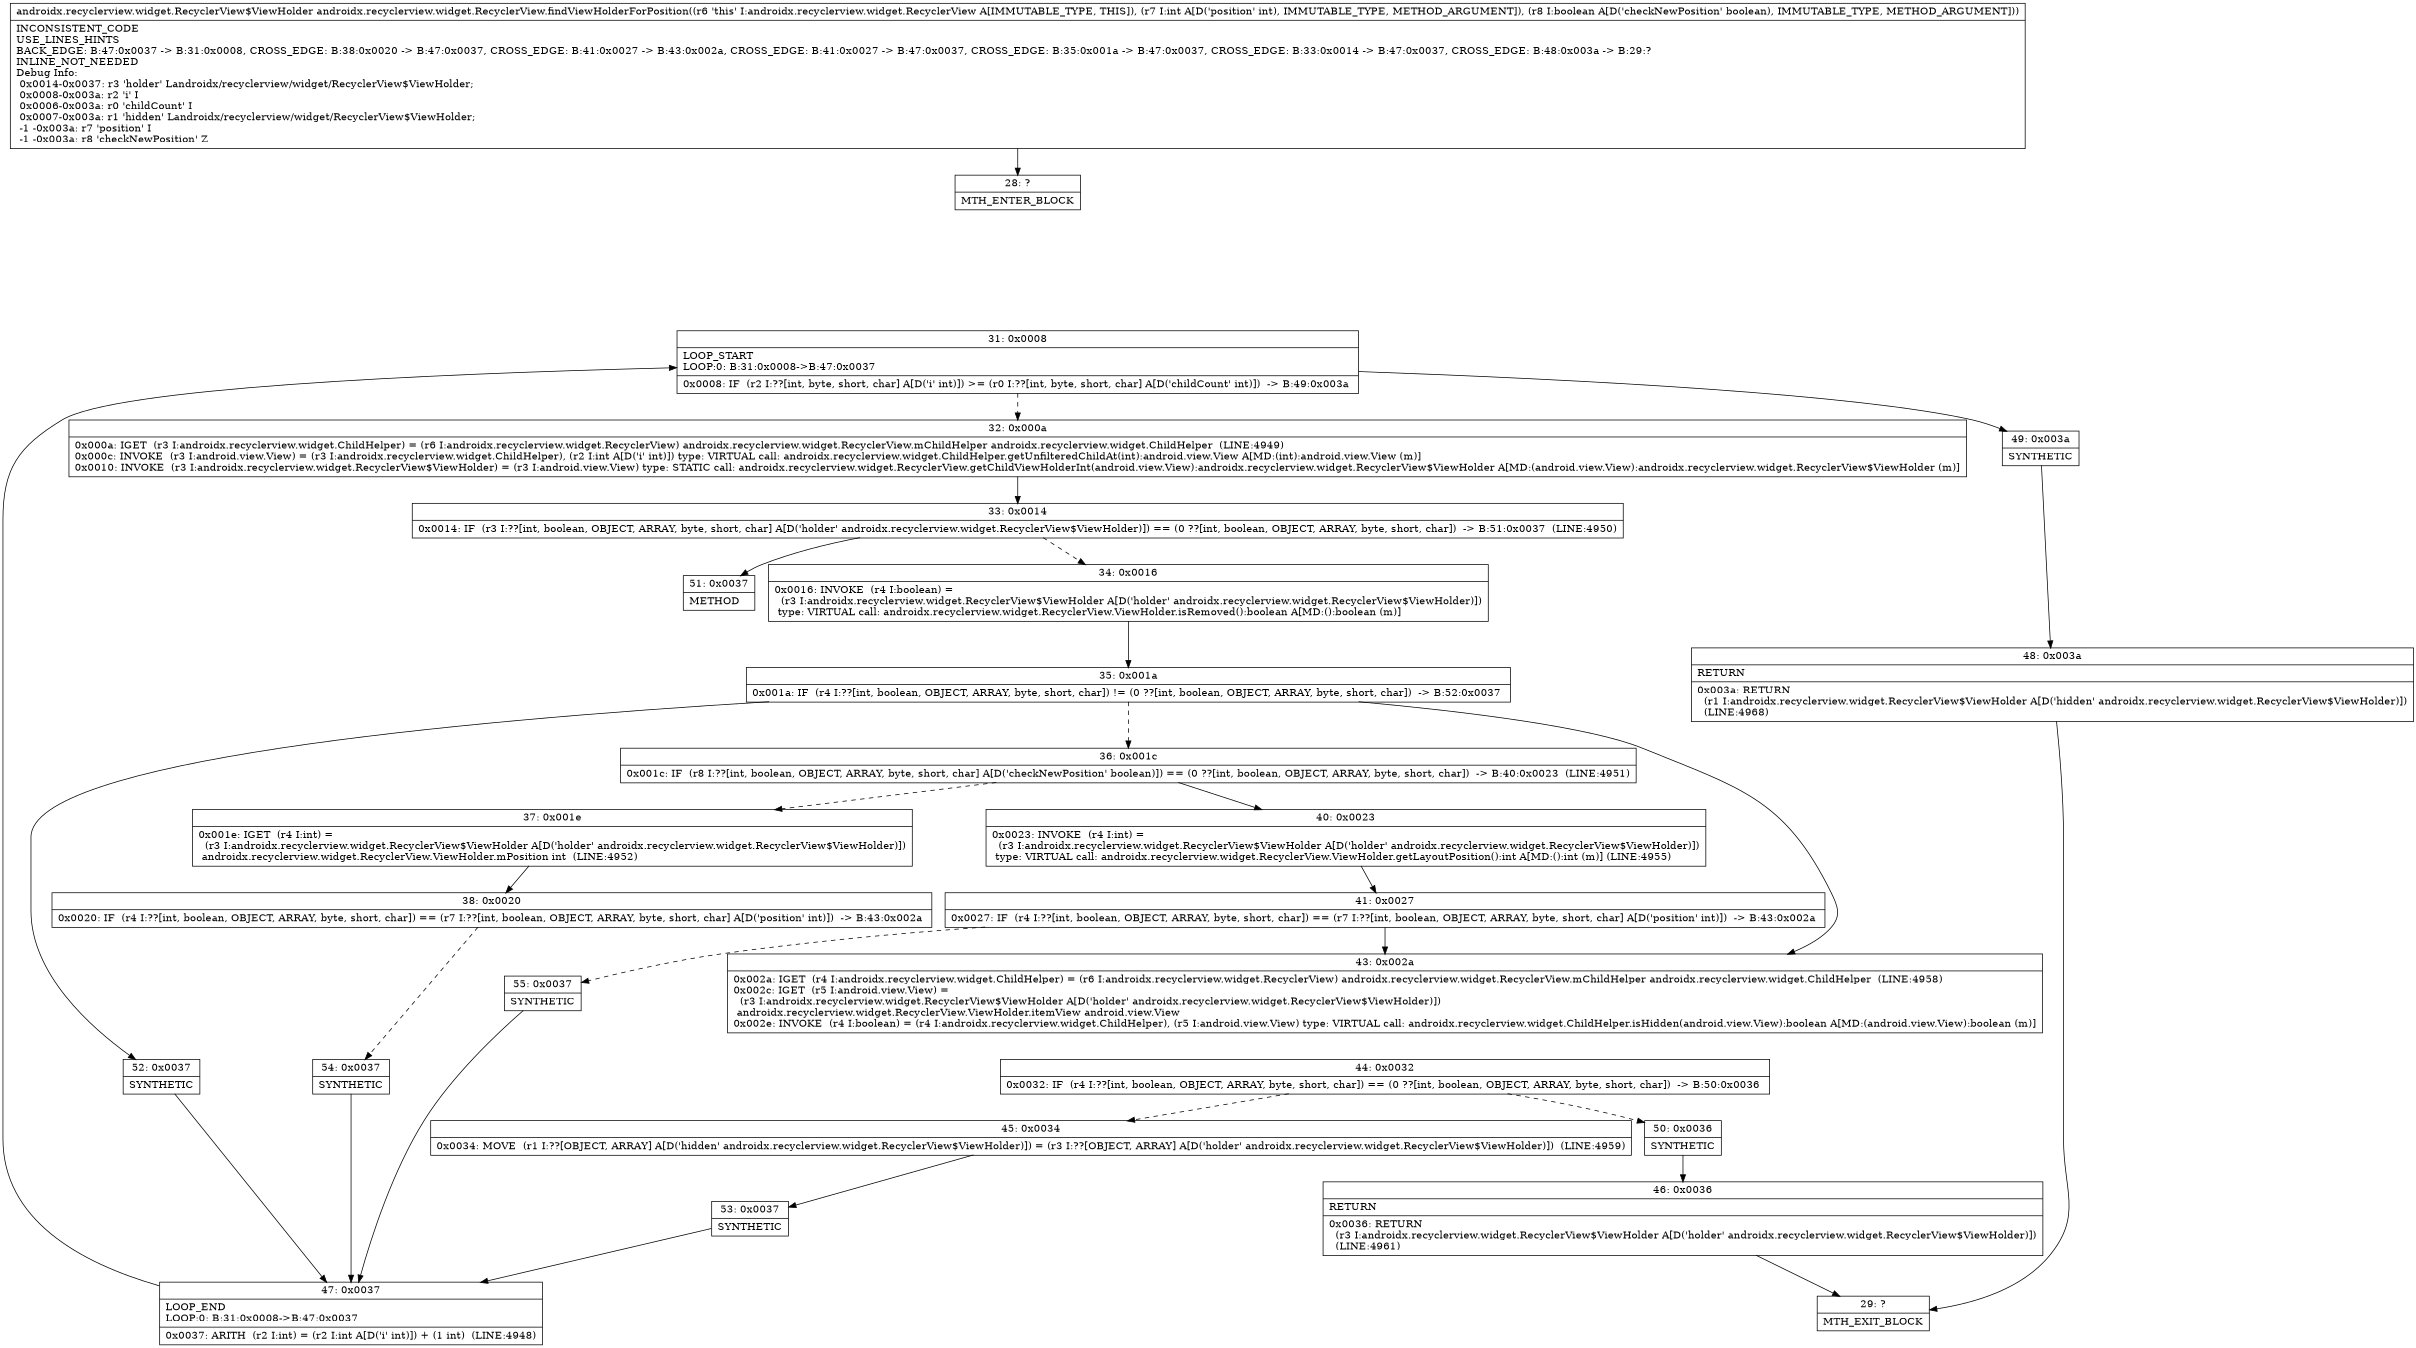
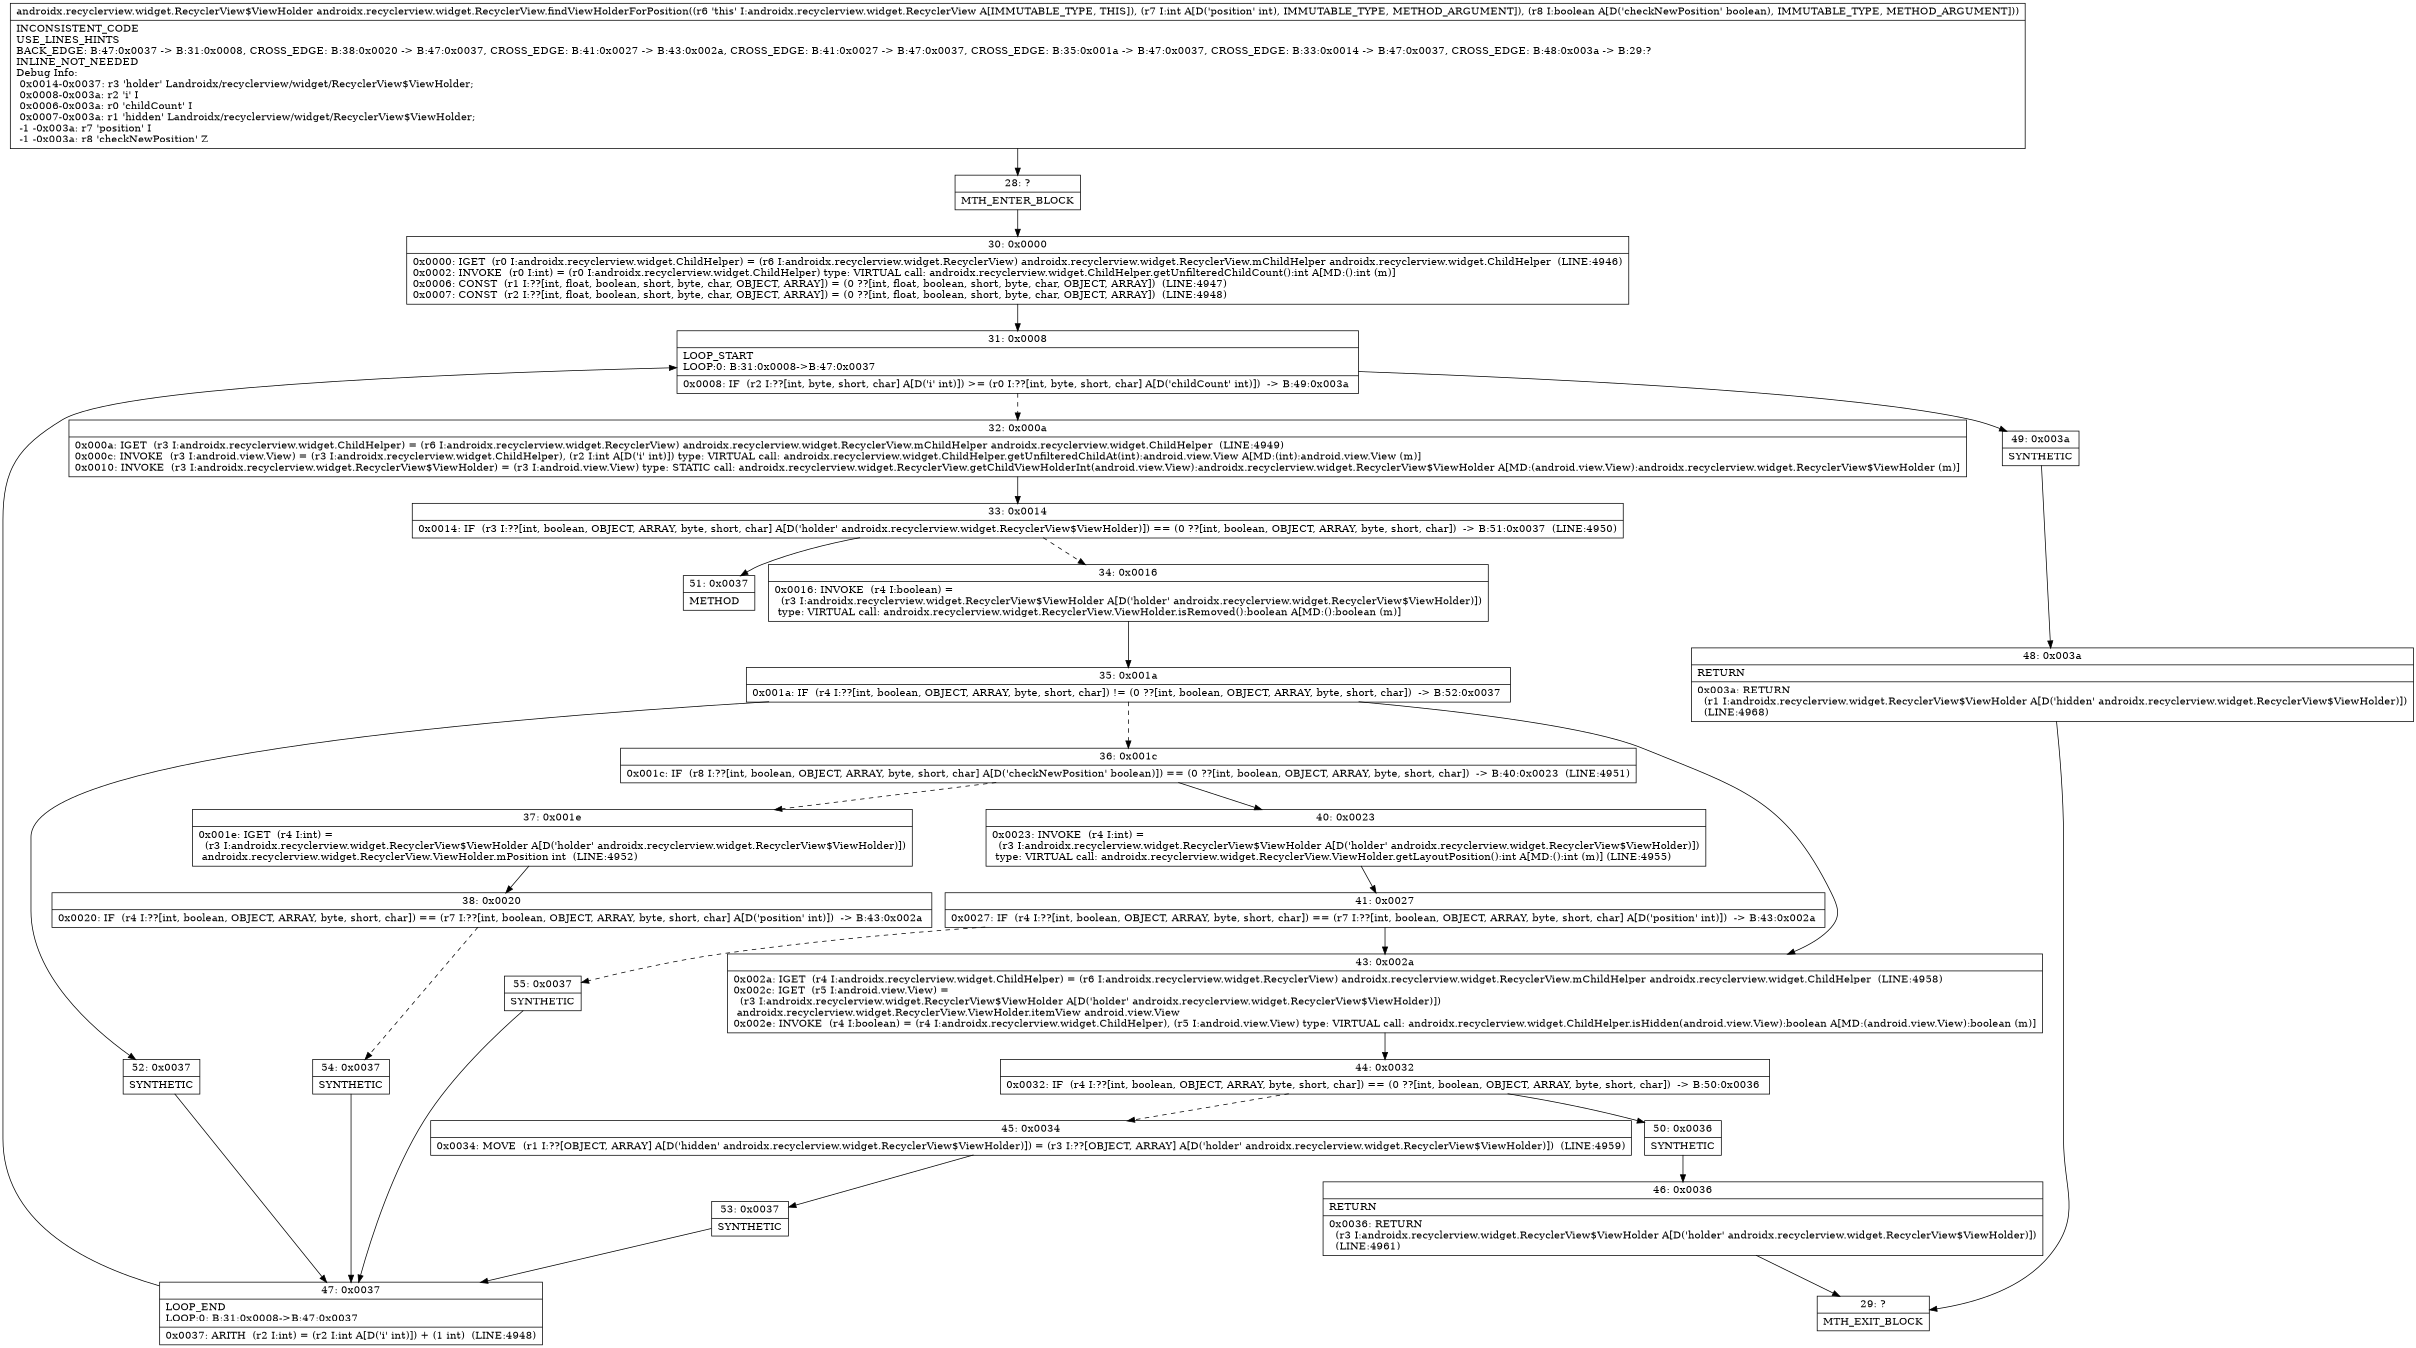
none -> (1018, 270)
none -> (1385, 1043)
(1573, 1106) -> (1573, 1106)
